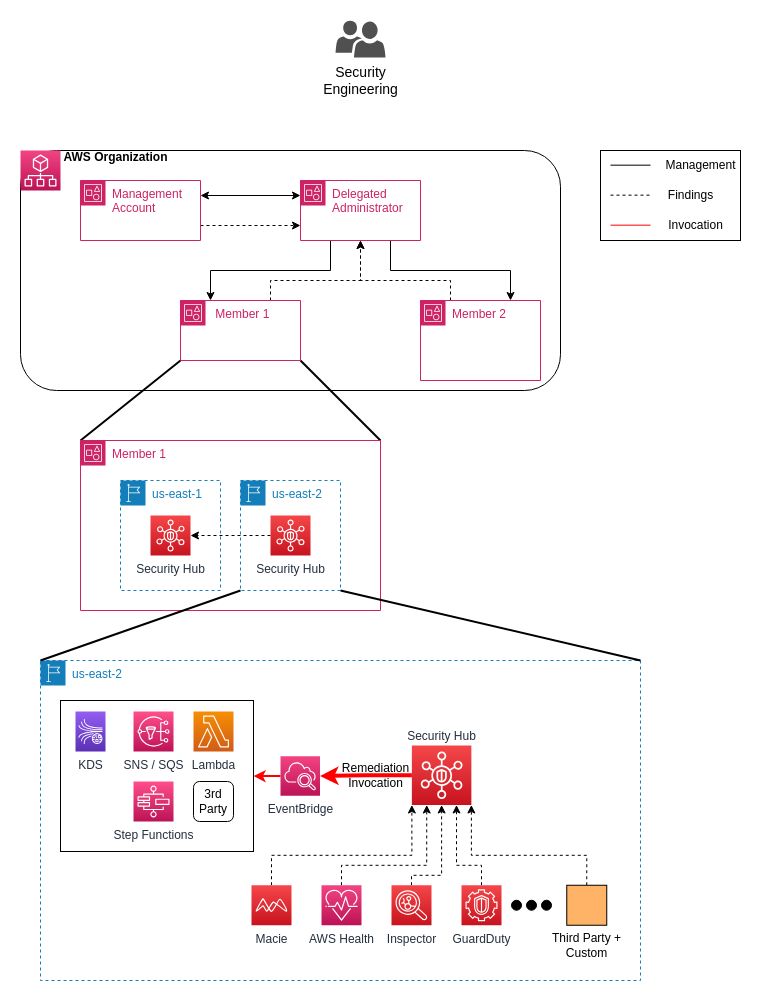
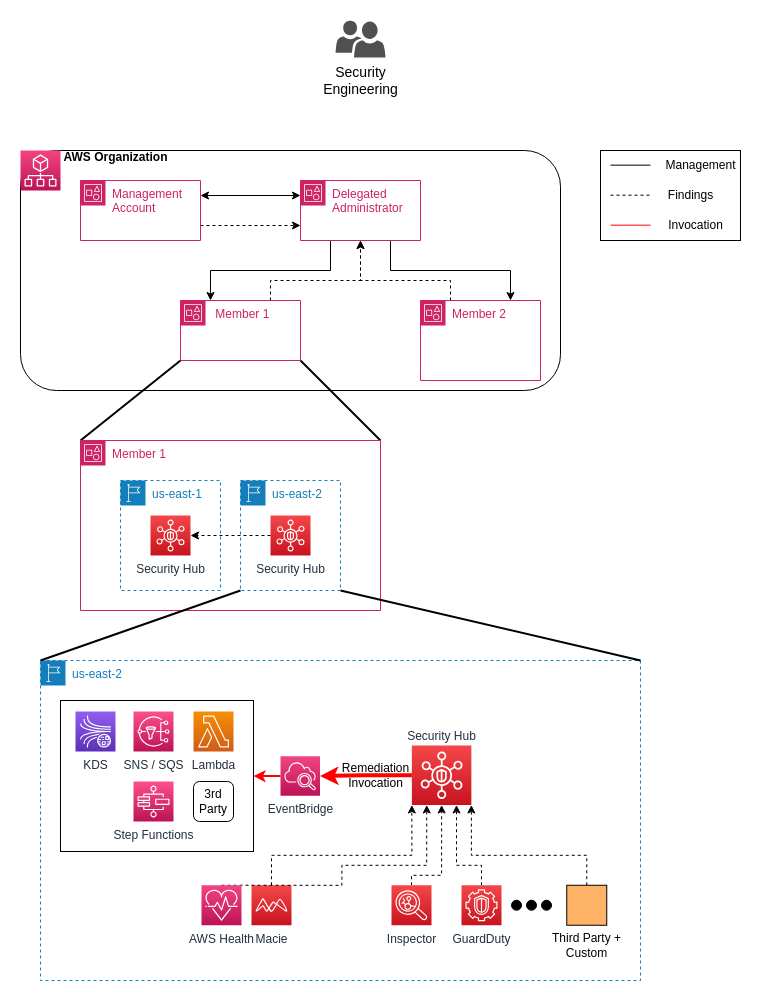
(91, 732) -> (96, 732)
(342, 905) -> (222, 905)
